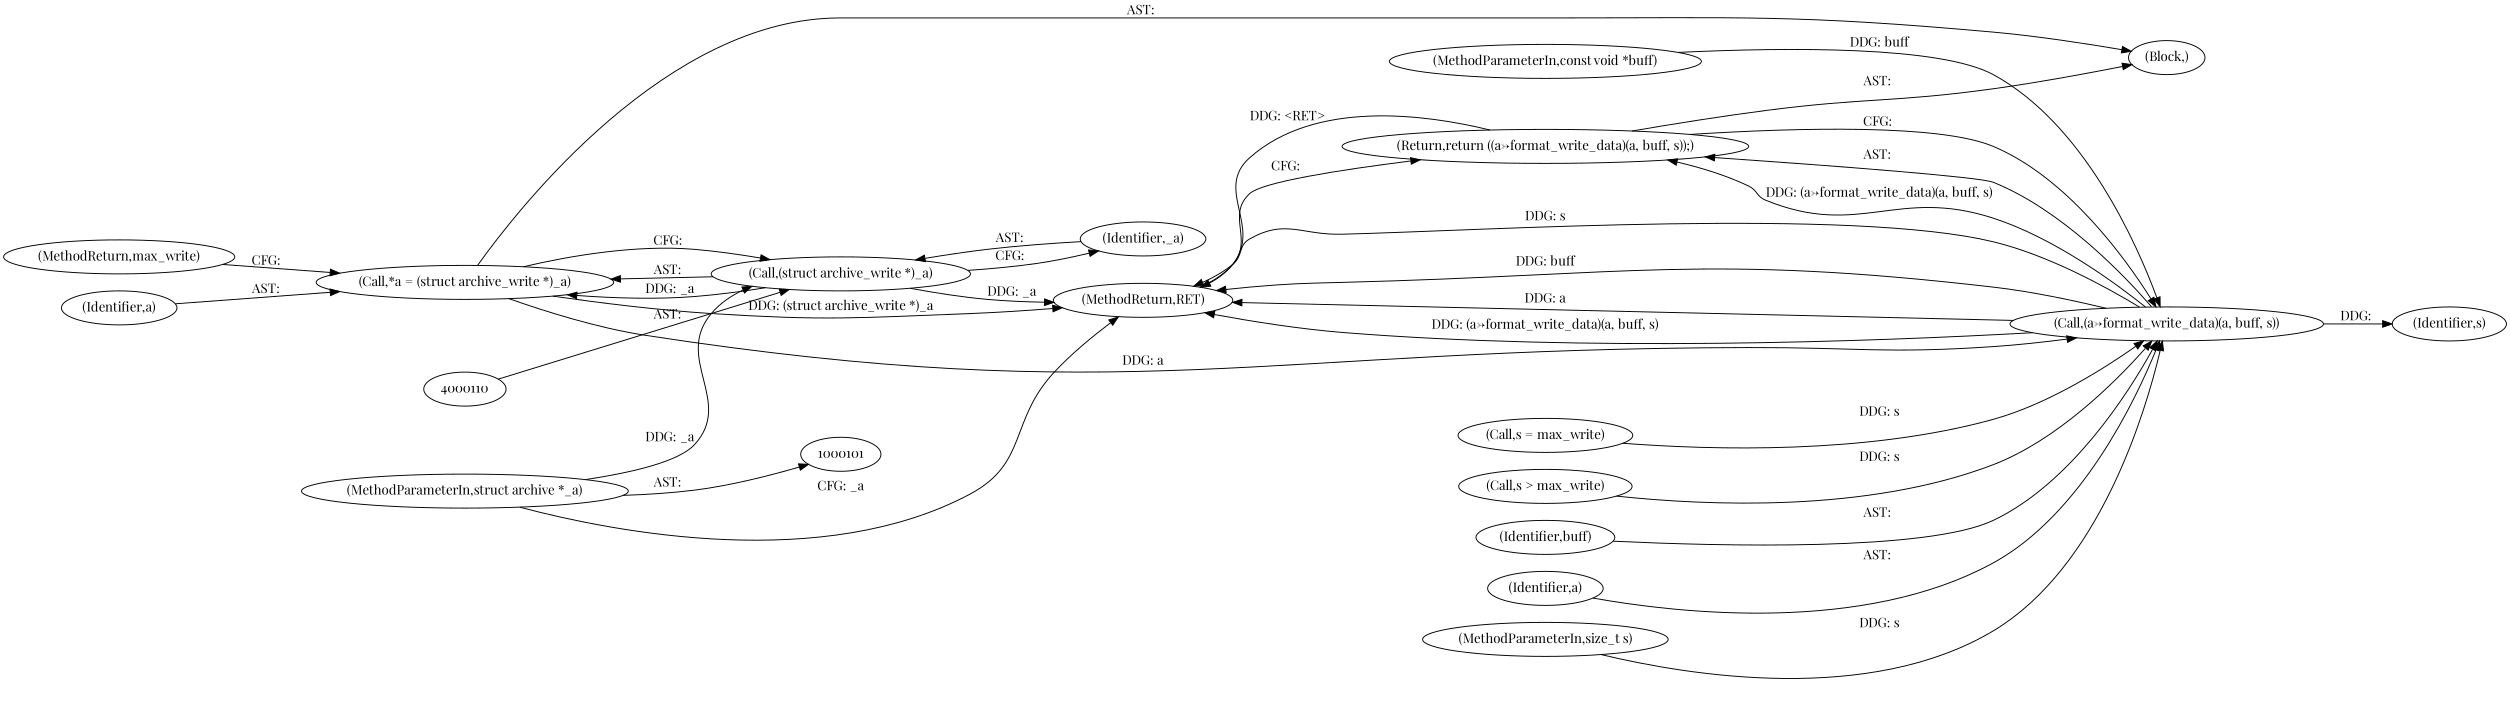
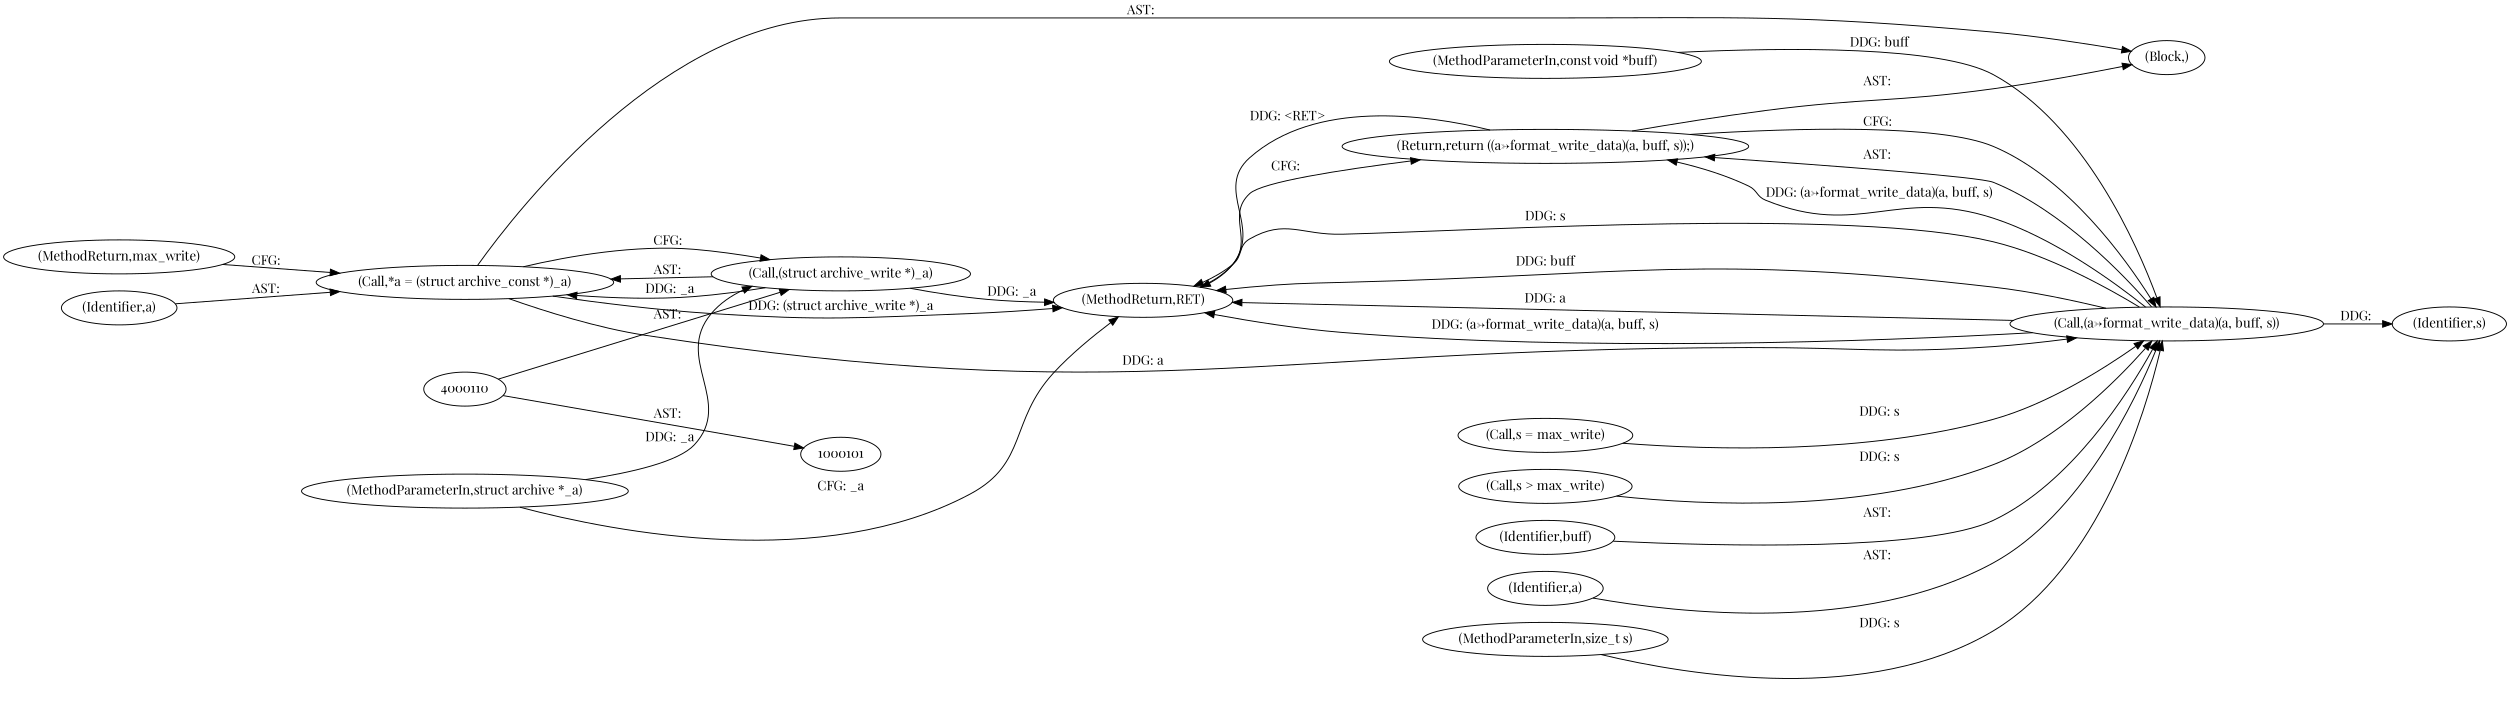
(1143, 239) -> none
(465, 282) -> (465, 282)
(712, 488) -> (649, 421)
